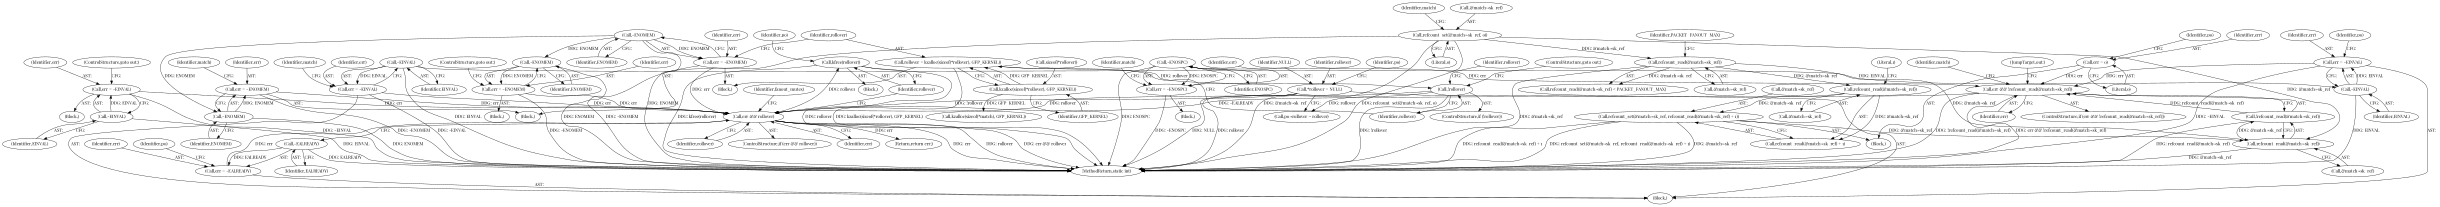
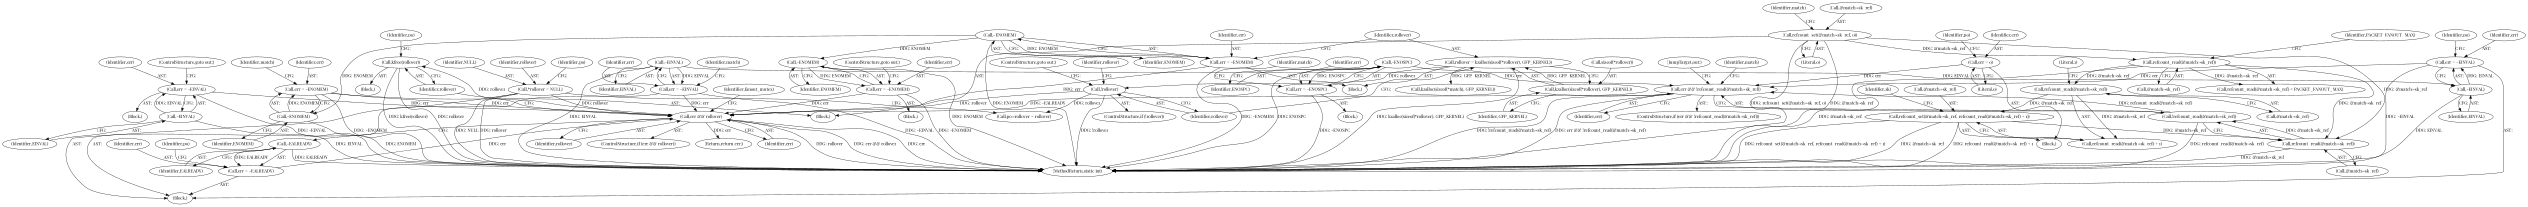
none -> (1878, 90)
(991, 98) -> (1451, 75)
(969, 103) -> (595, 103)
